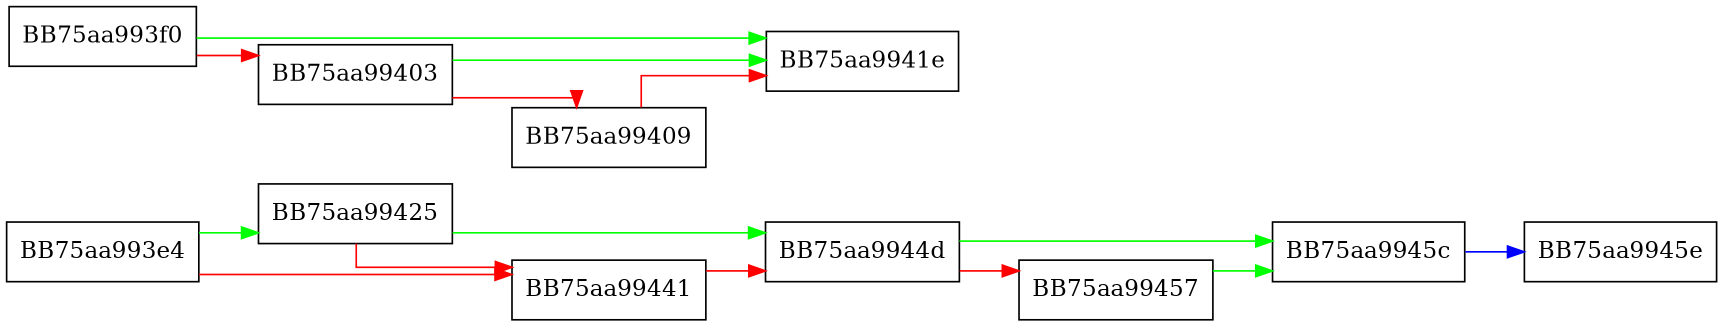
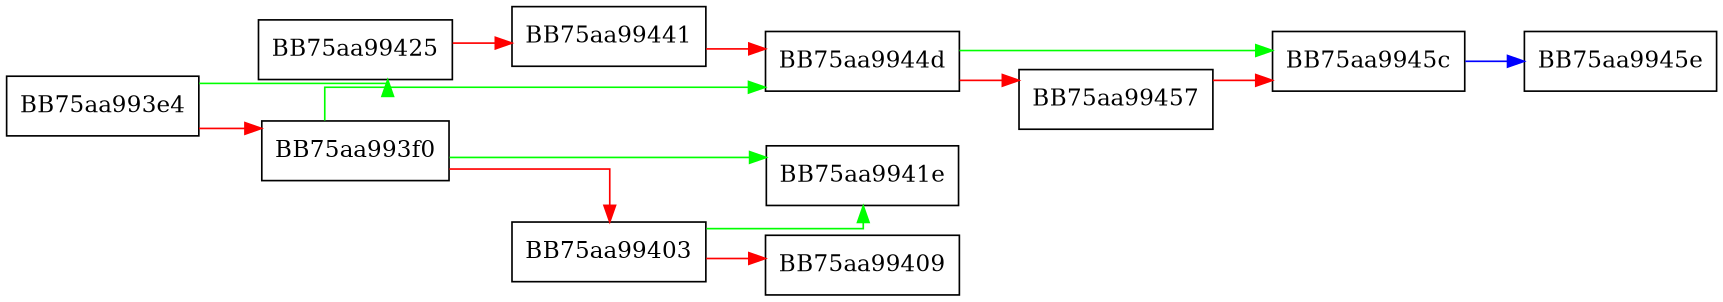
(680, 76) -> none
(601, 233) -> (520, 87)
(1234, 271) -> (1234, 80)
(347, 275) -> (222, 128)
